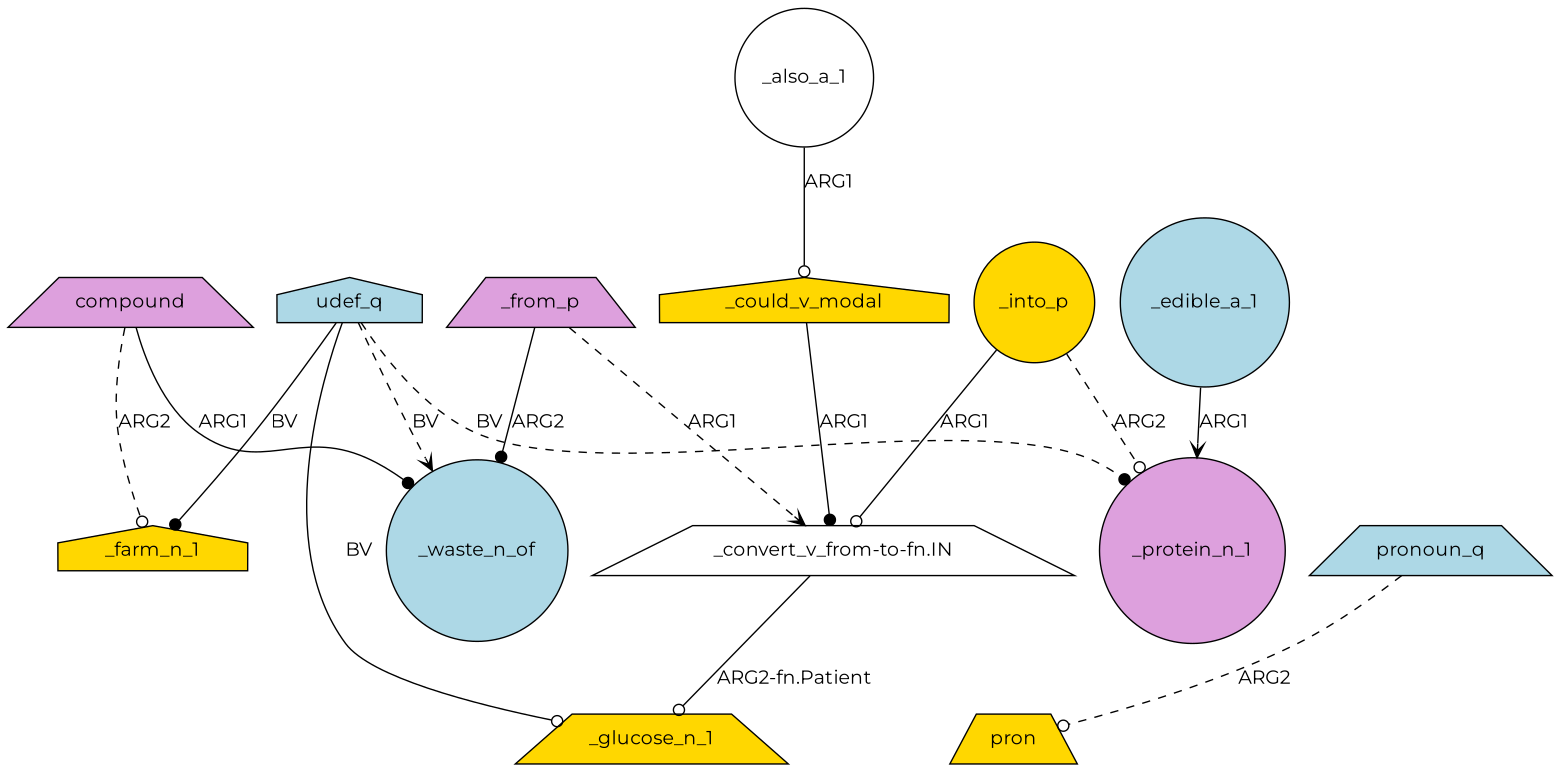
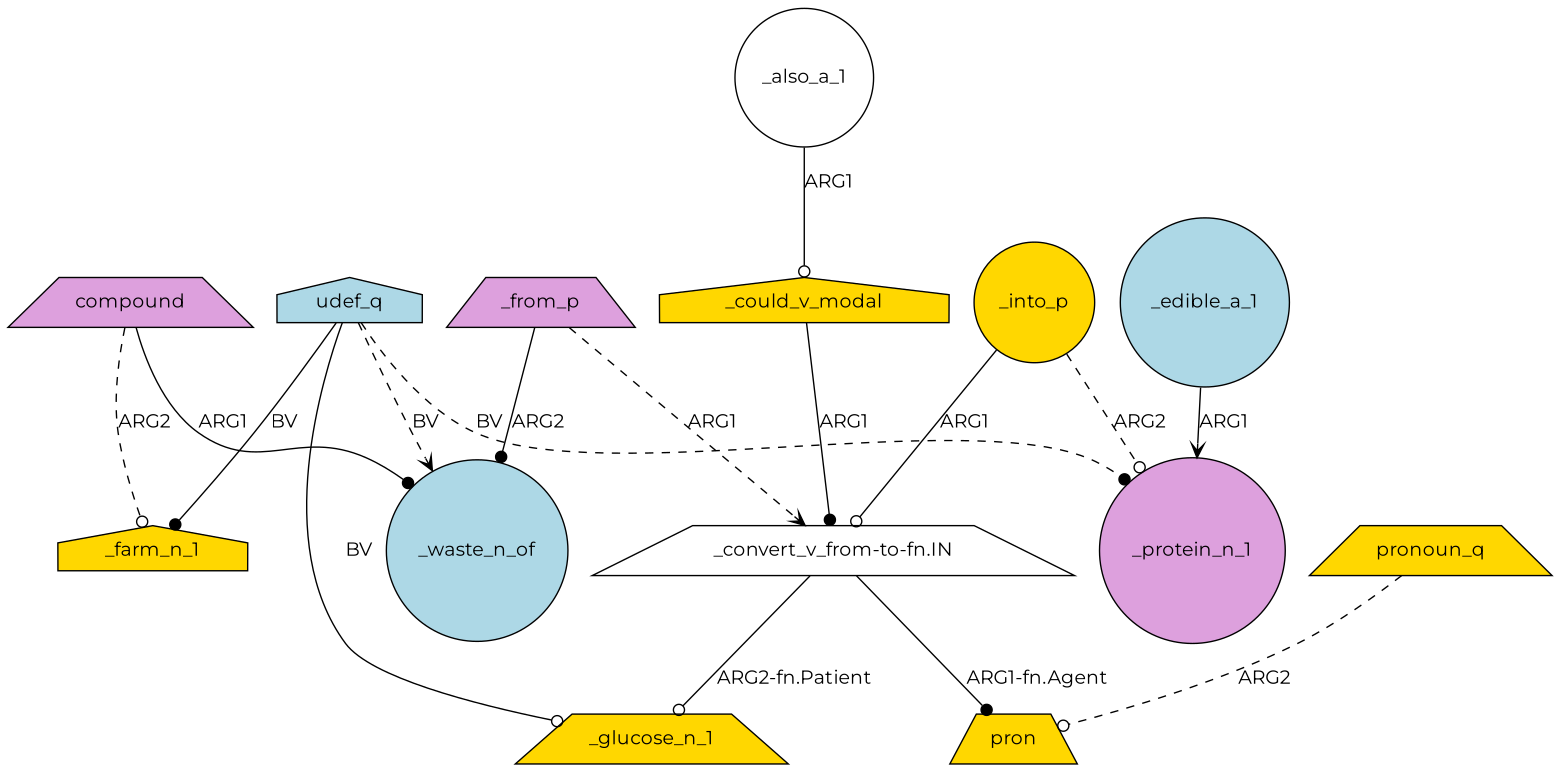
(1431, 551) -> (1431, 551)
none -> (919, 641)
